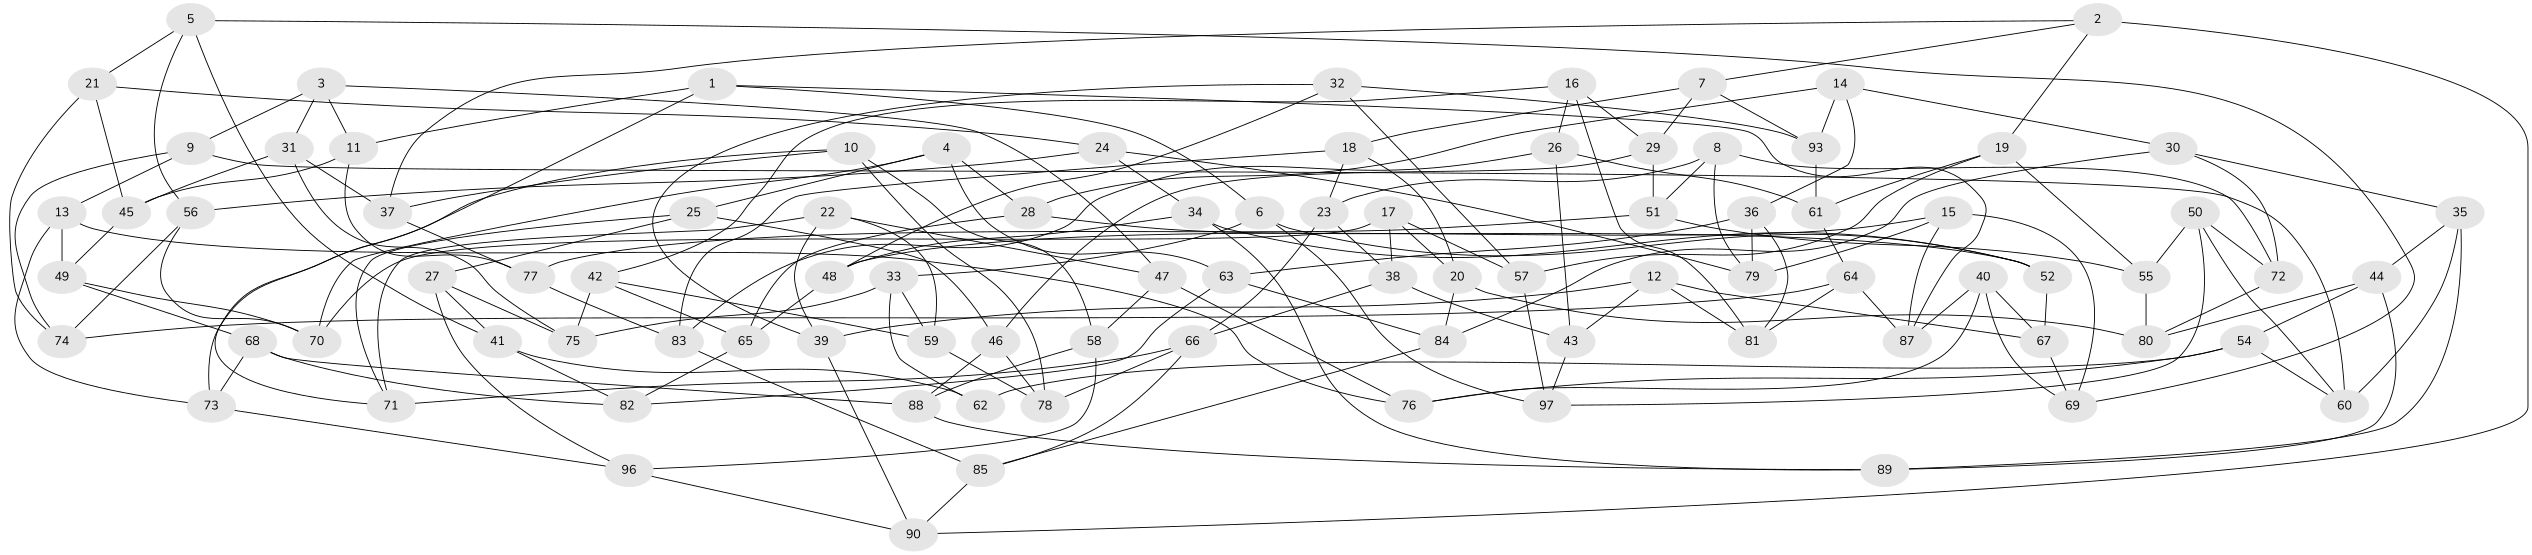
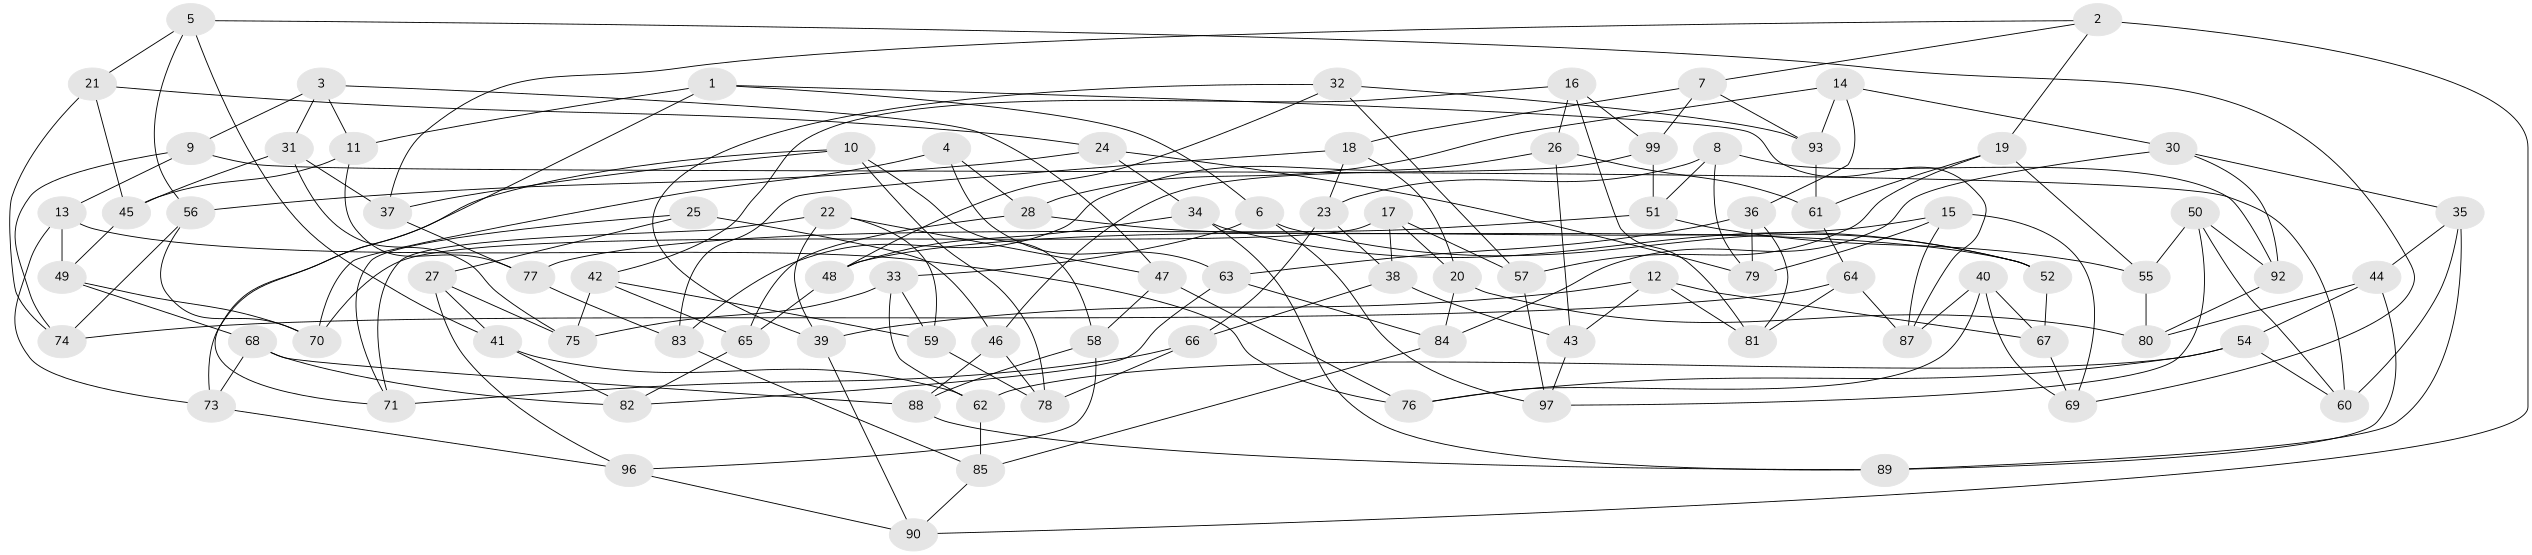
(1653, 148) -> (1653, 148)
(815, 182) -> none
(2278, 277) -> (2278, 277)
(1101, 425) -> (981, 438)
